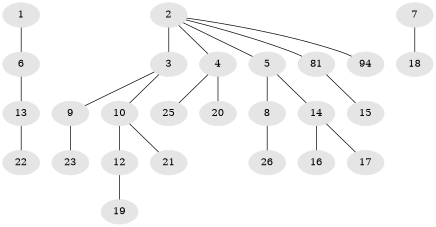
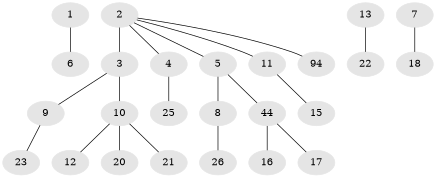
(316, 64) -> (267, 64)
(21, 89) -> none
(218, 89) -> (120, 138)
(316, 113) -> (267, 113)
(120, 212) -> none
